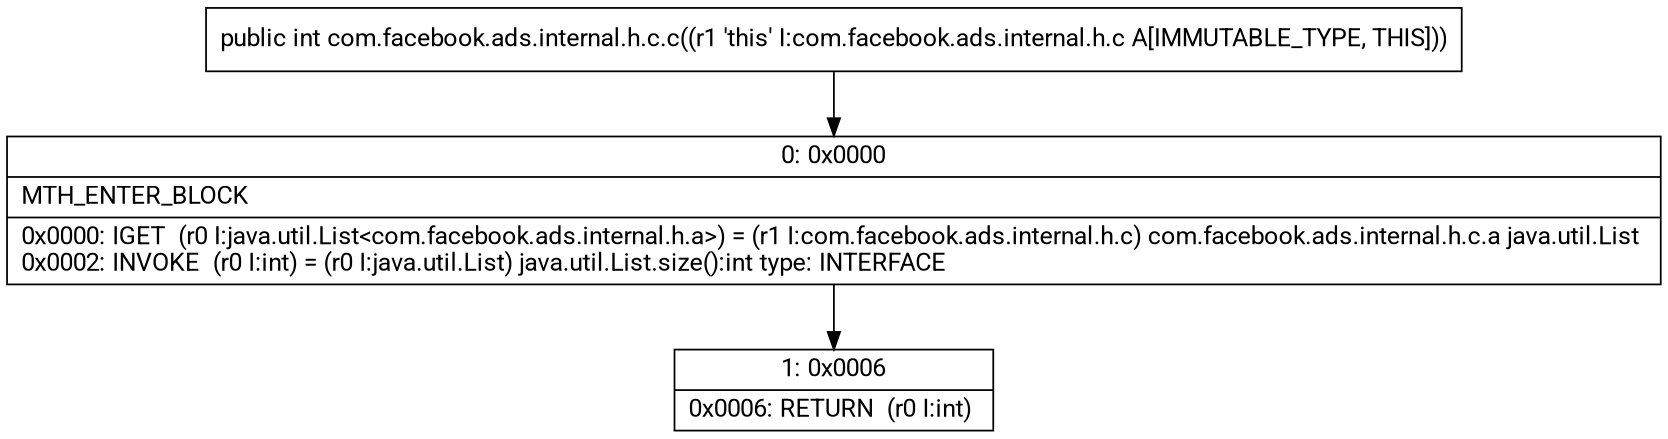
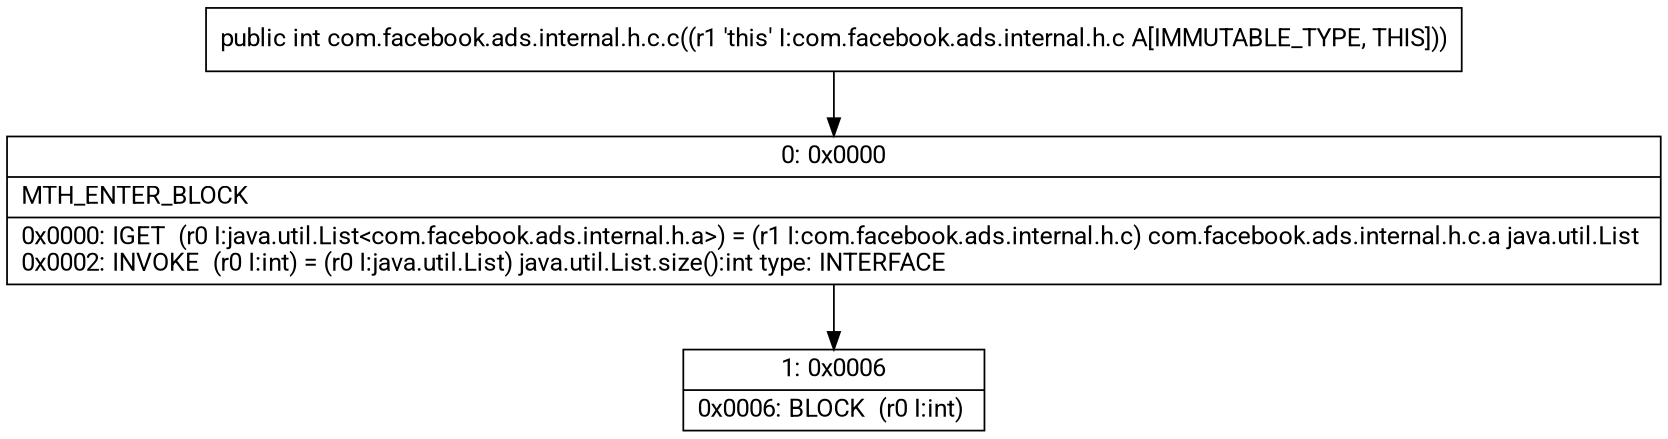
(834, 409) -> (834, 409)
